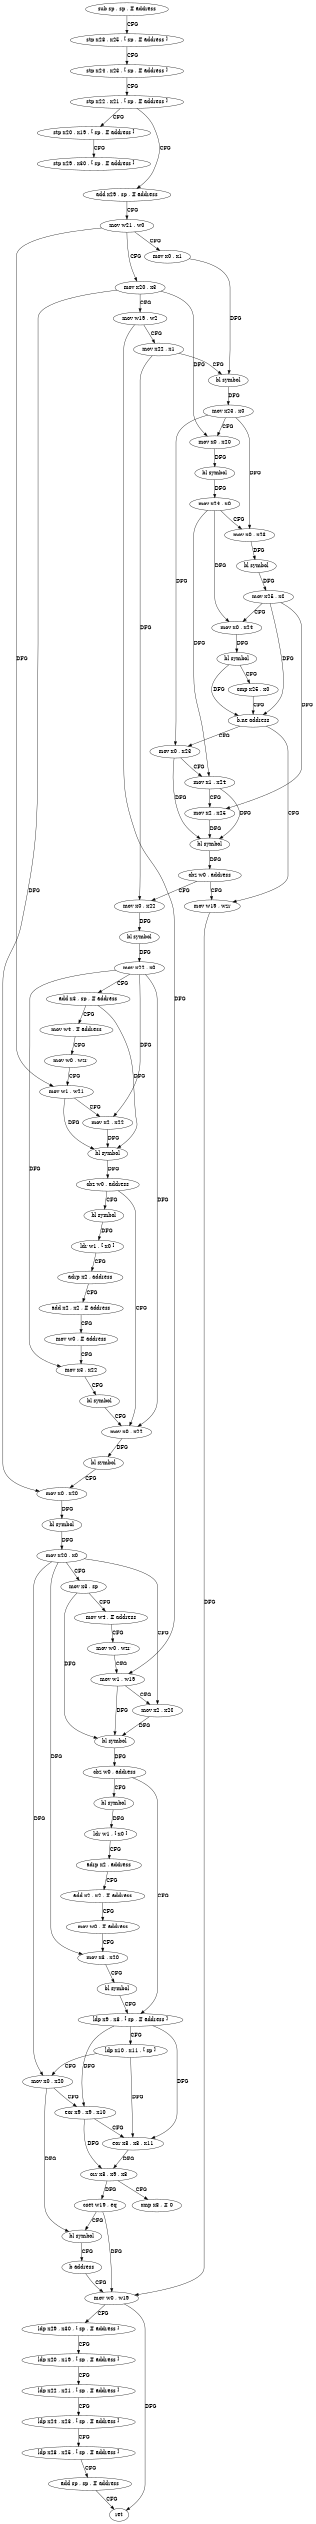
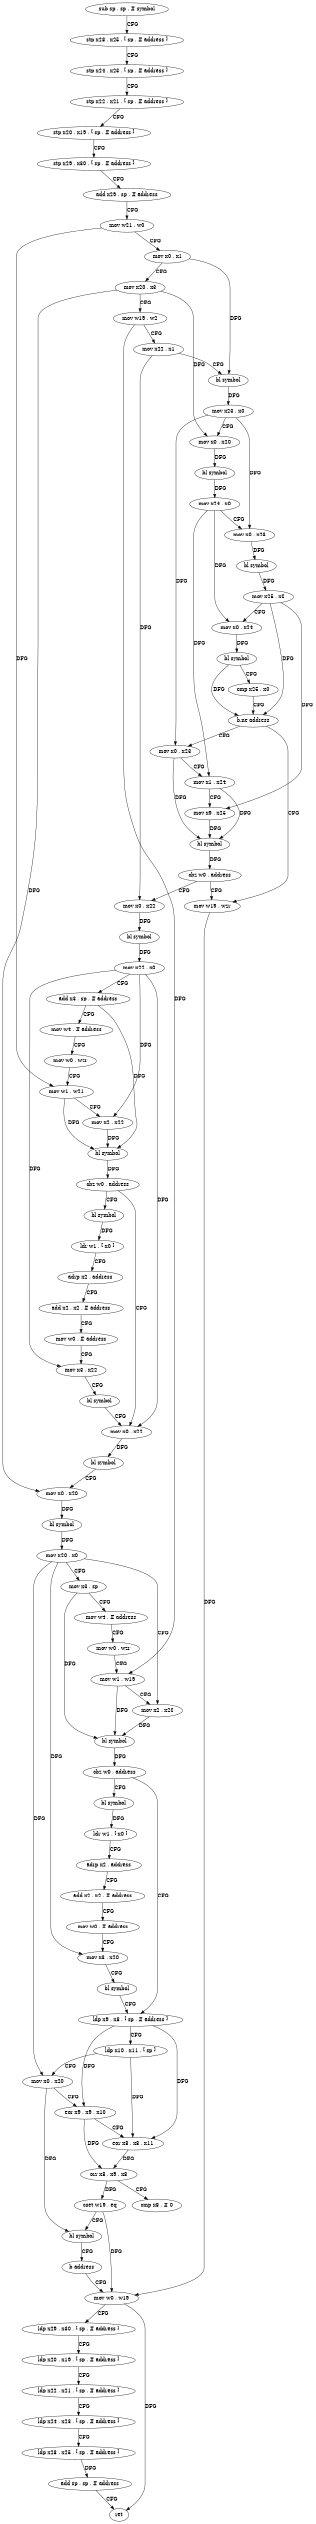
(127, 9) -> (127, 9)
(159, 147) -> (109, 178)
(129, 256) -> (155, 271)
(210, 814) -> (210, 814)
(91, 2468) -> (91, 2468)
